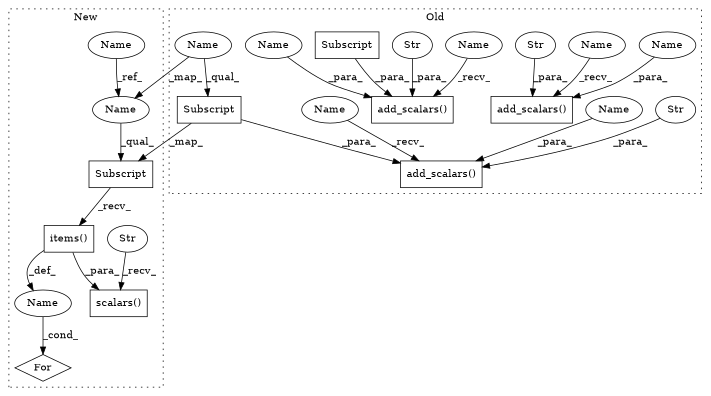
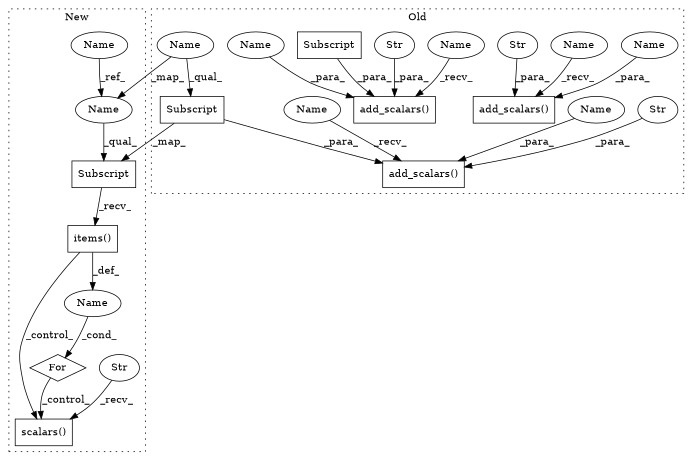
(102, 271) -> (50, 336)
none -> (43, 394)
